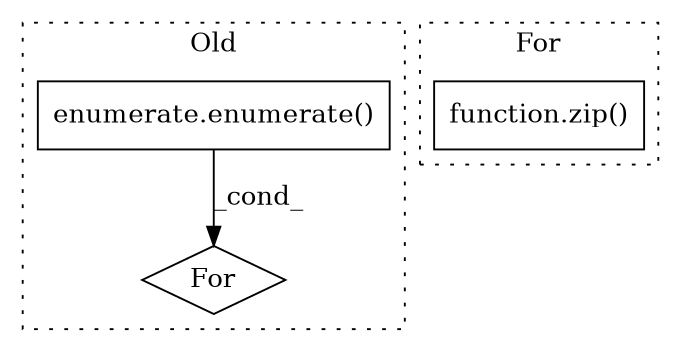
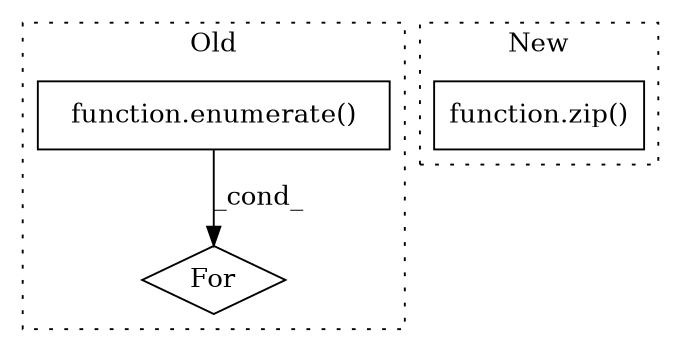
(539, 44) -> (539, 44)
(214, 115) -> (214, 115)
